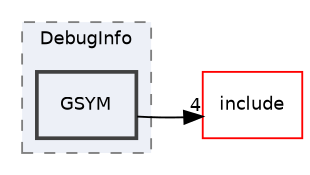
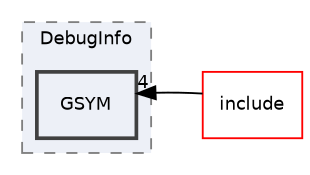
(163, 117) -> (179, 93)
